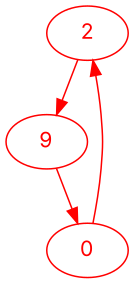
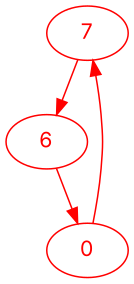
(87, 33) -> (87, 33)
(47, 142) -> (47, 142)
